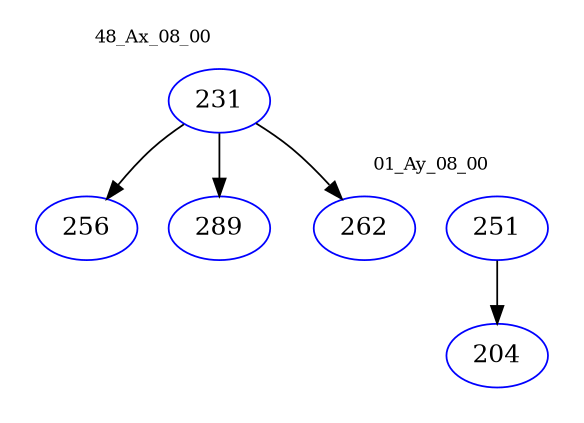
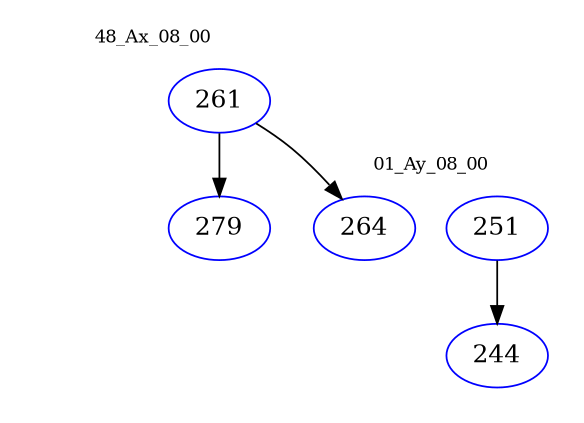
(219, 101) -> (219, 101)
(87, 228) -> none
(219, 228) -> (219, 228)
(365, 228) -> (365, 228)
(497, 356) -> (497, 356)
